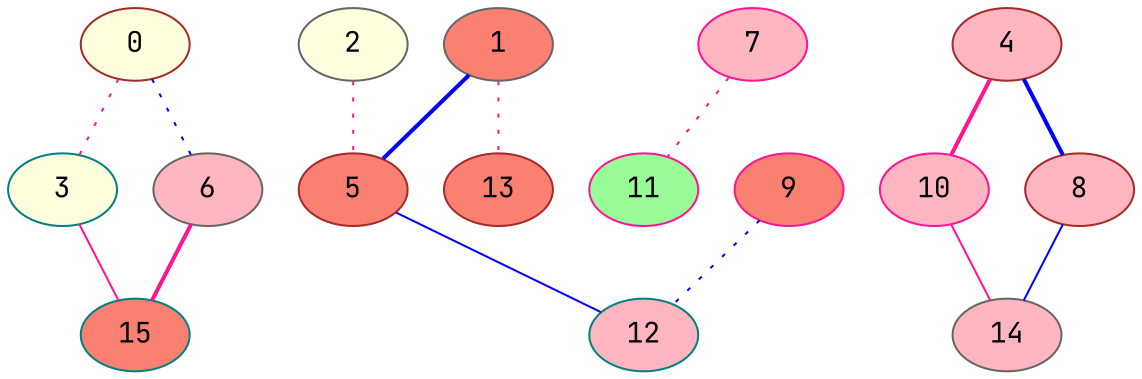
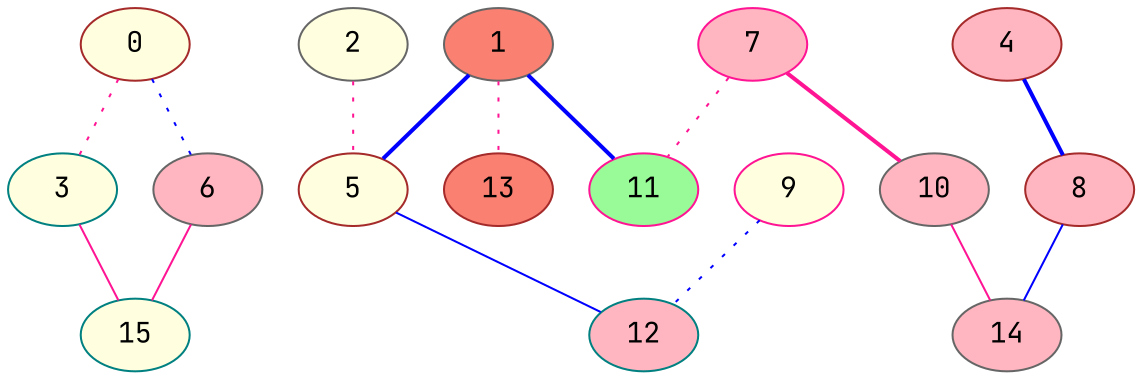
none -> (571, 117)
(971, 117) -> (844, 117)
(353, 190) -> (353, 190)
(789, 190) -> (789, 190)
(934, 190) -> (934, 190)
(171, 262) -> (171, 262)
(135, 335) -> (135, 335)
